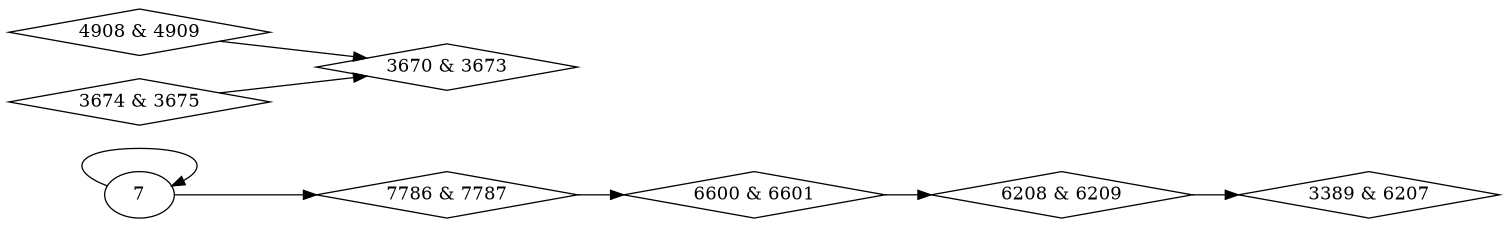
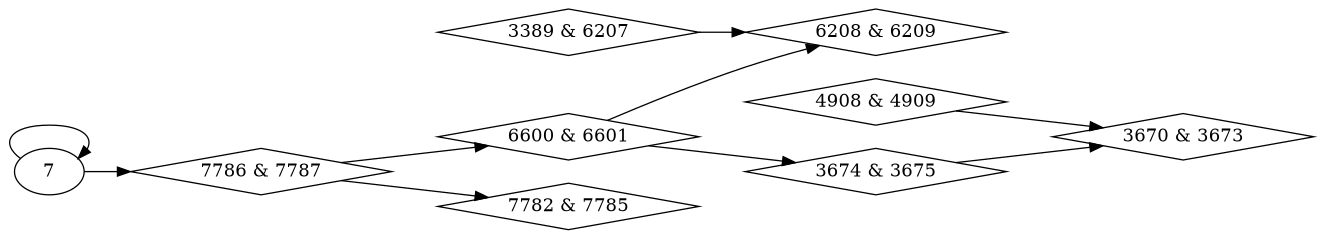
none -> (716, 153)
(1209, 195) -> (716, 32)
none -> (568, 206)
